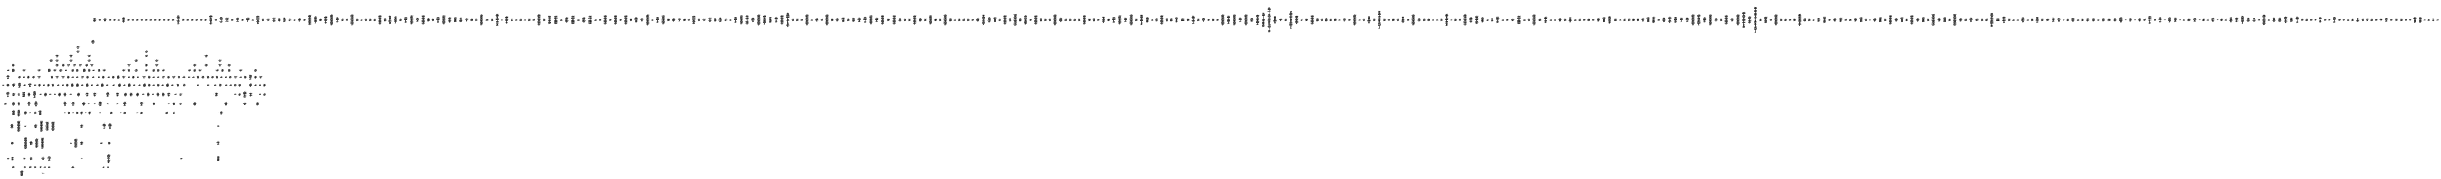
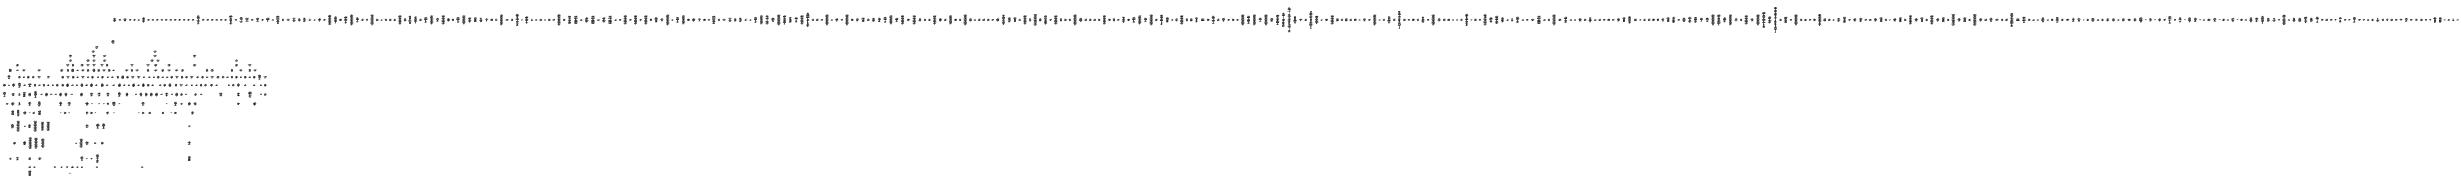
(13, 167) -> none
